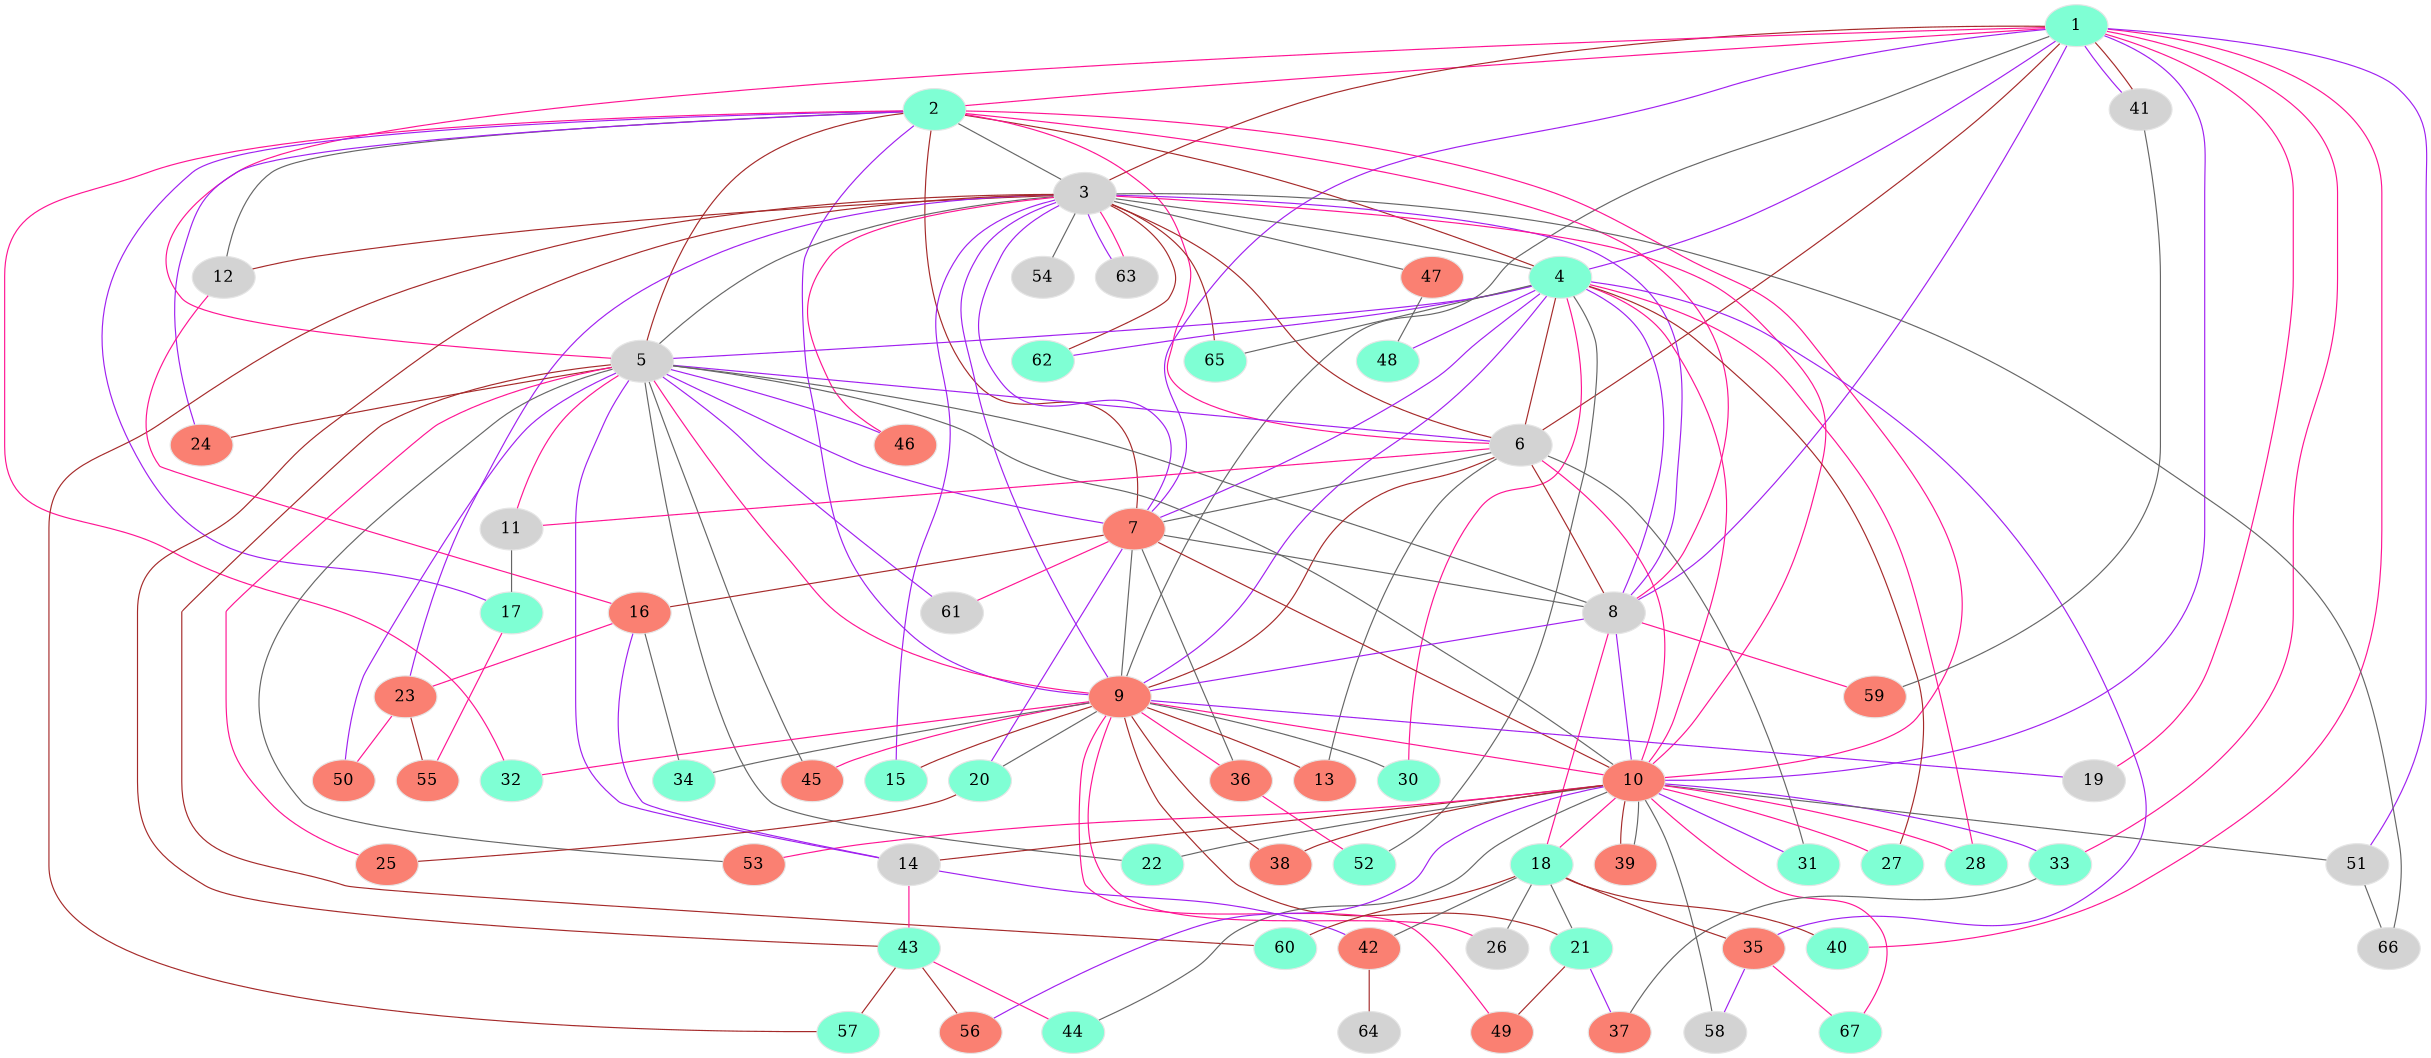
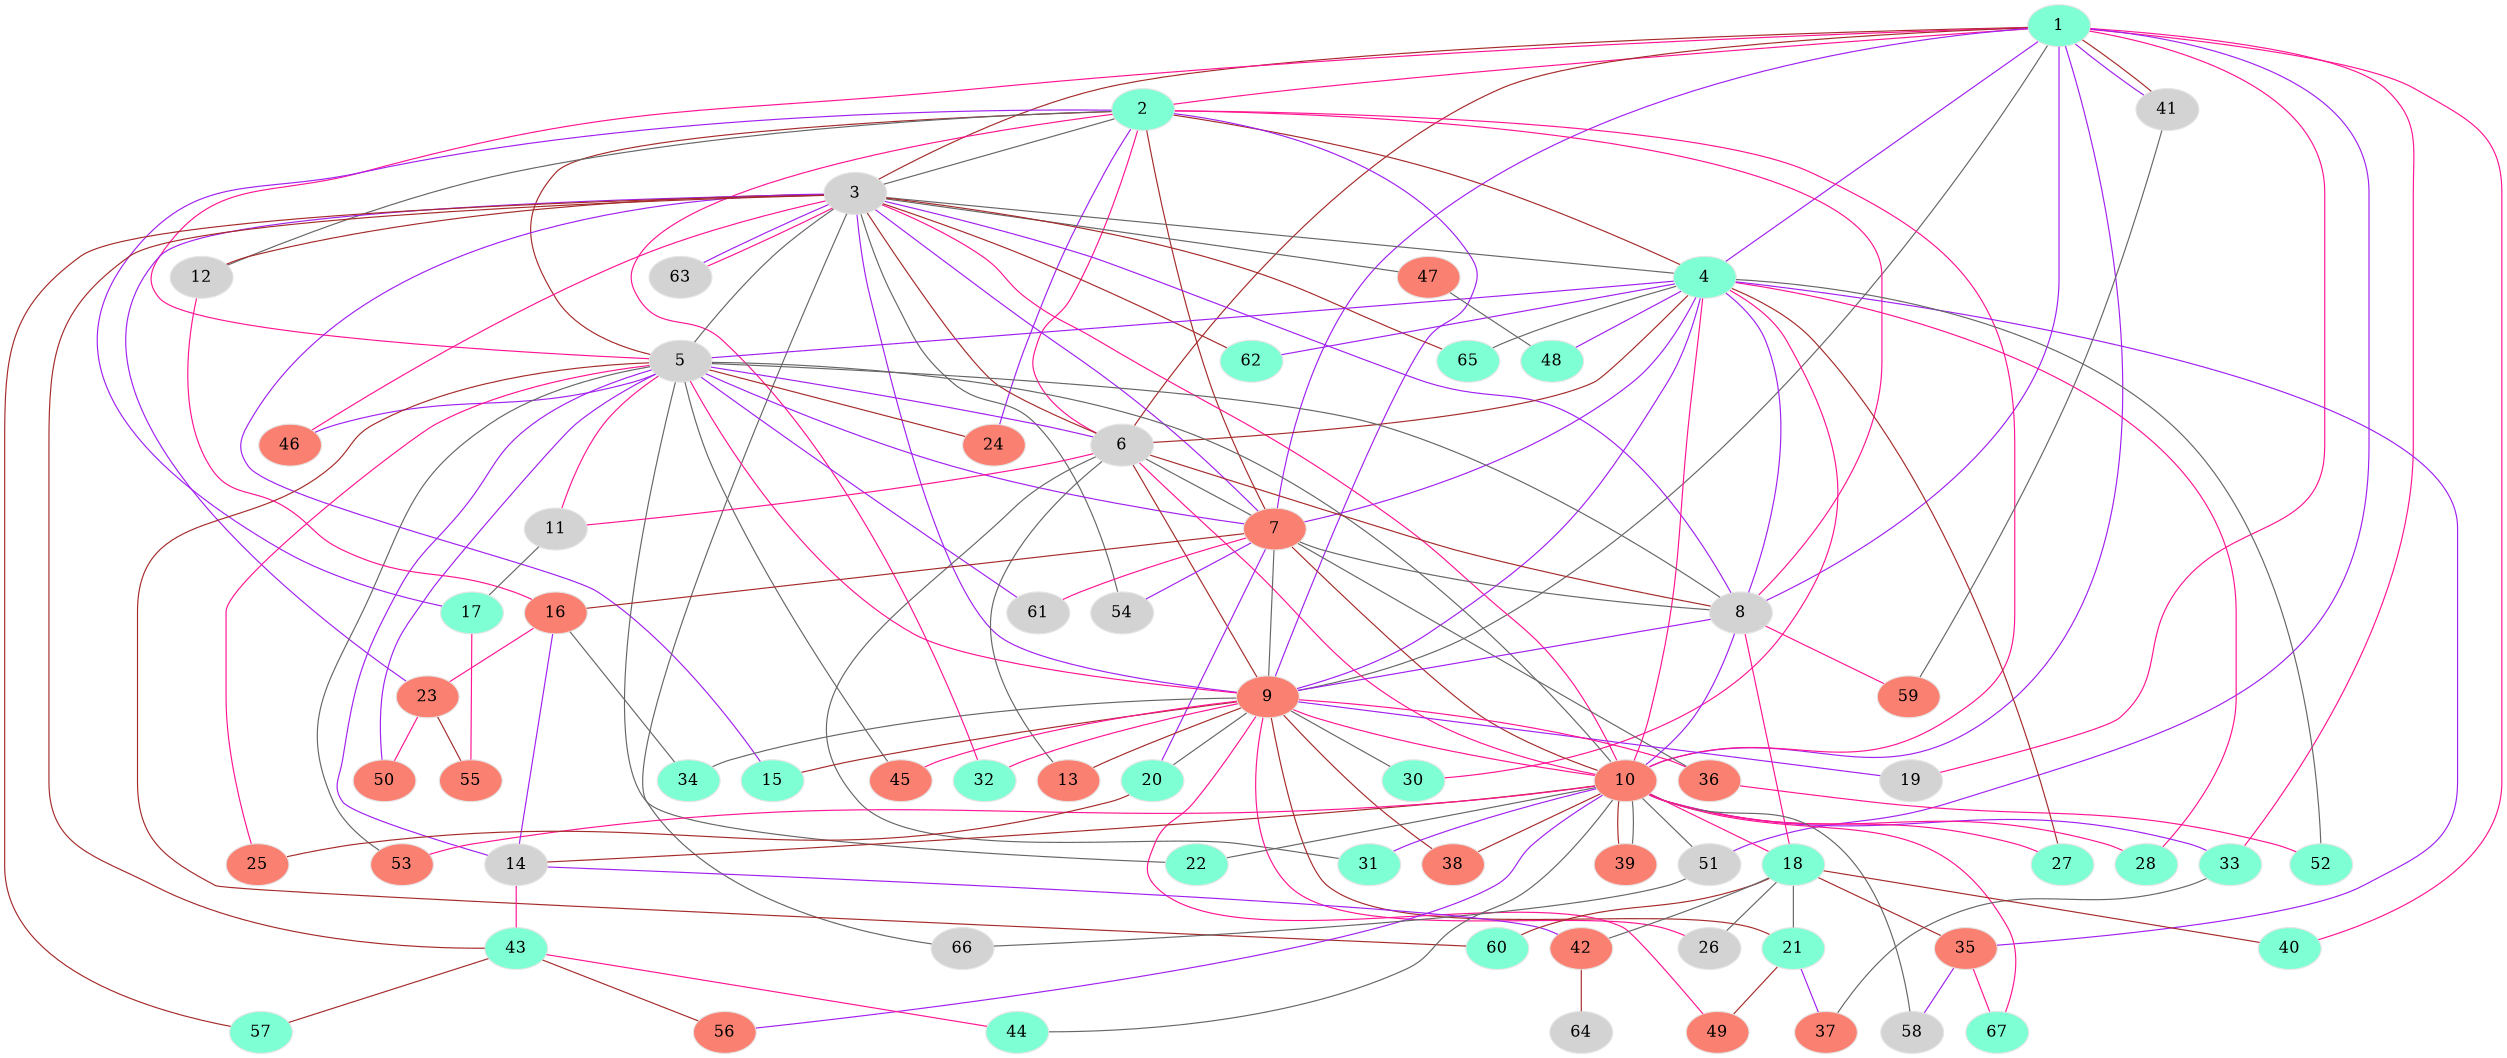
none -> (1204, 568)
